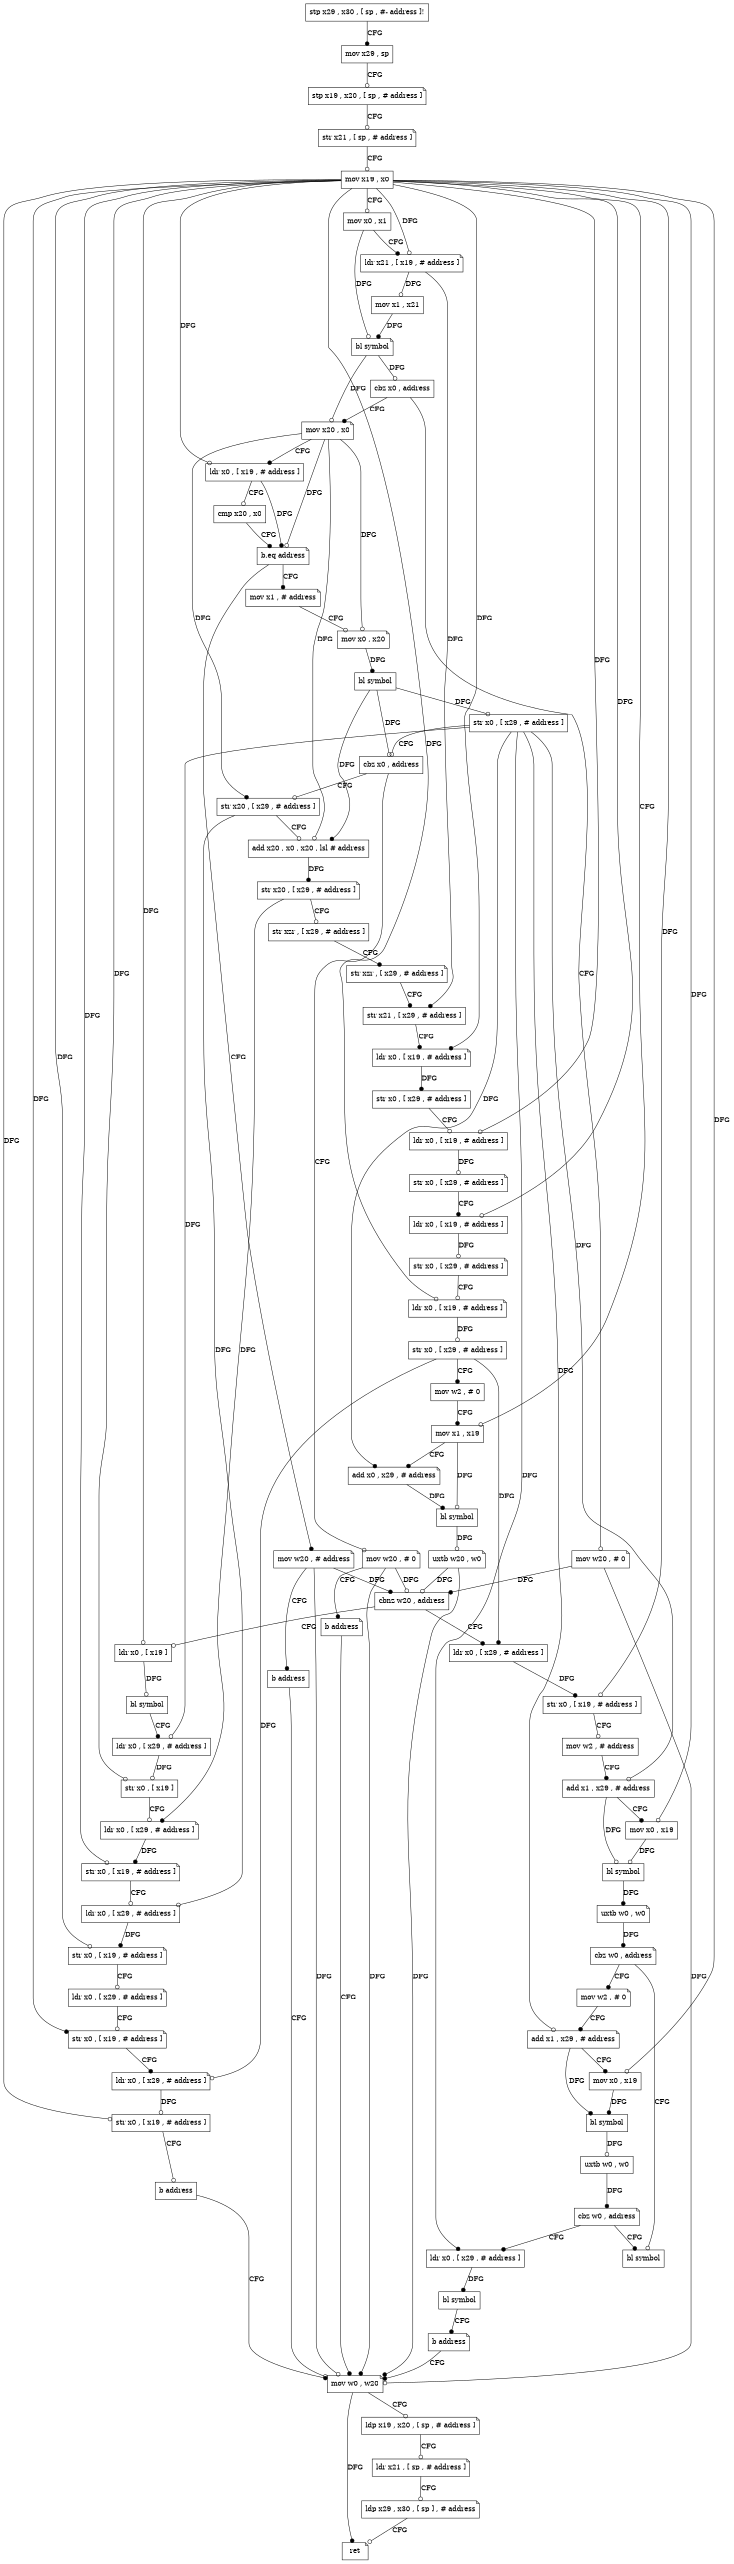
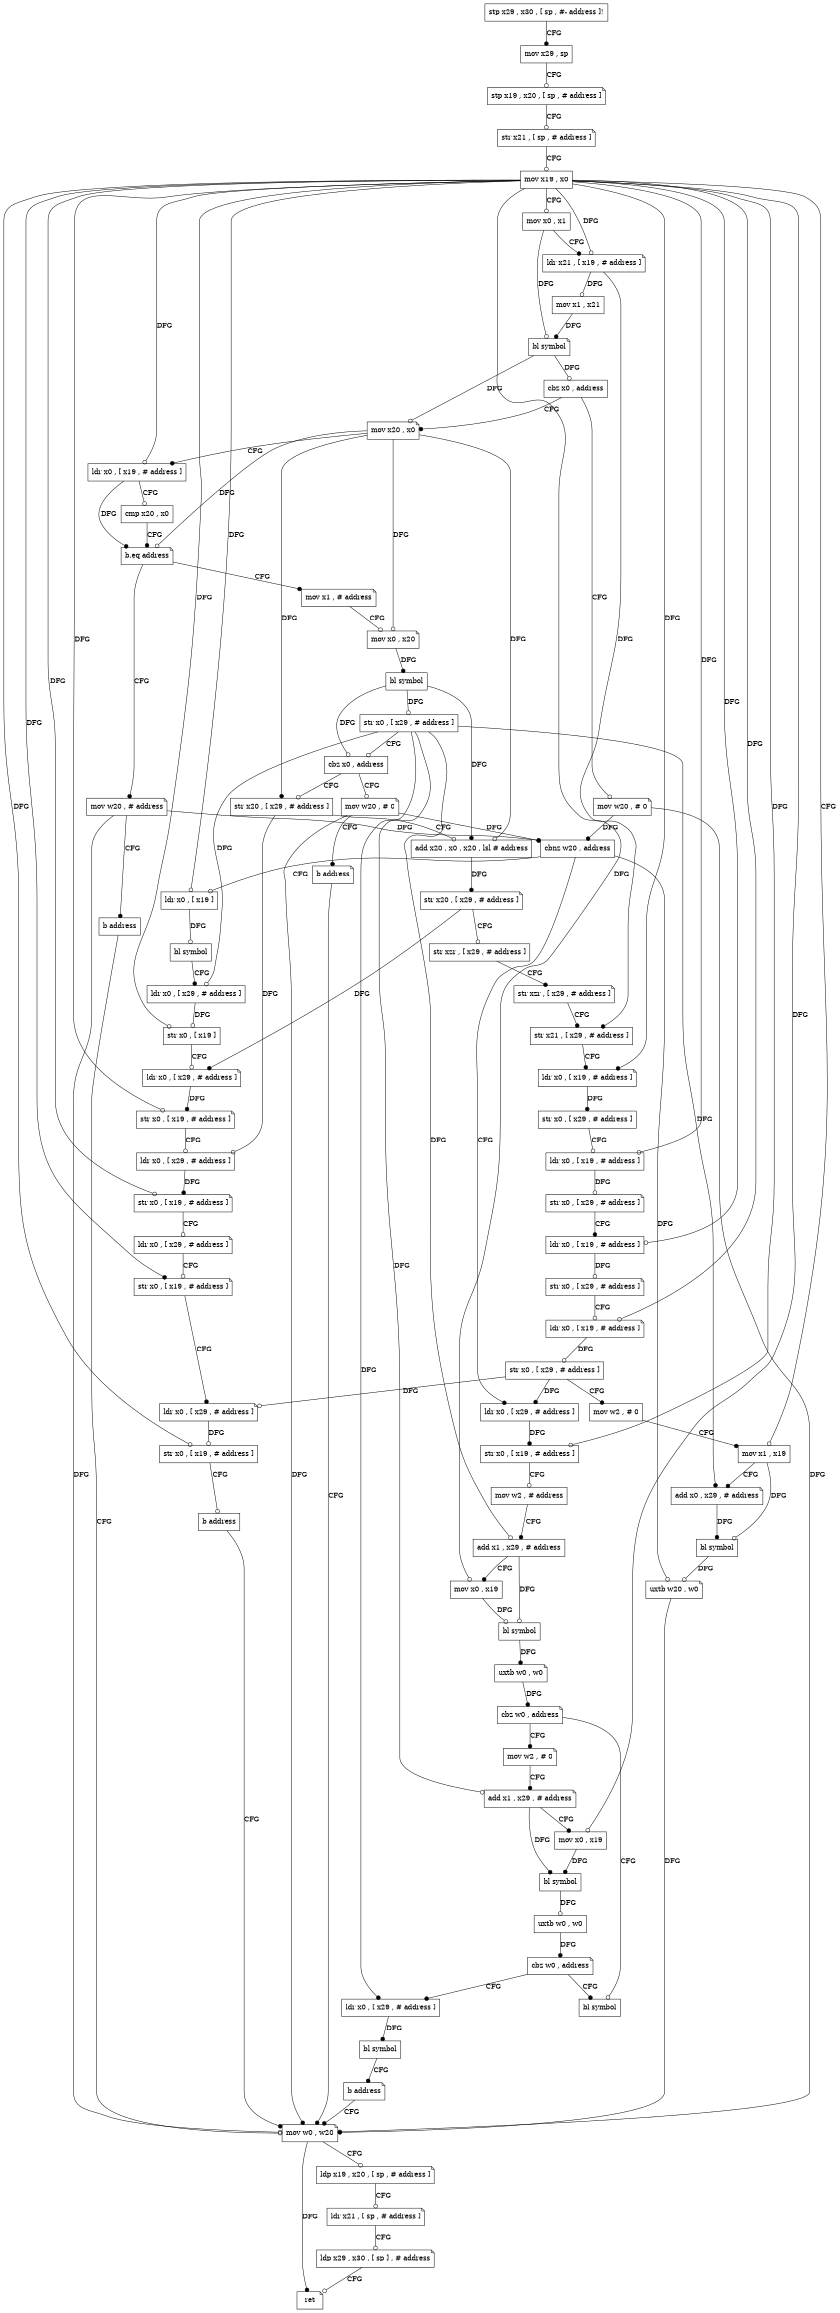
(436, 1579) -> (657, 1204)
